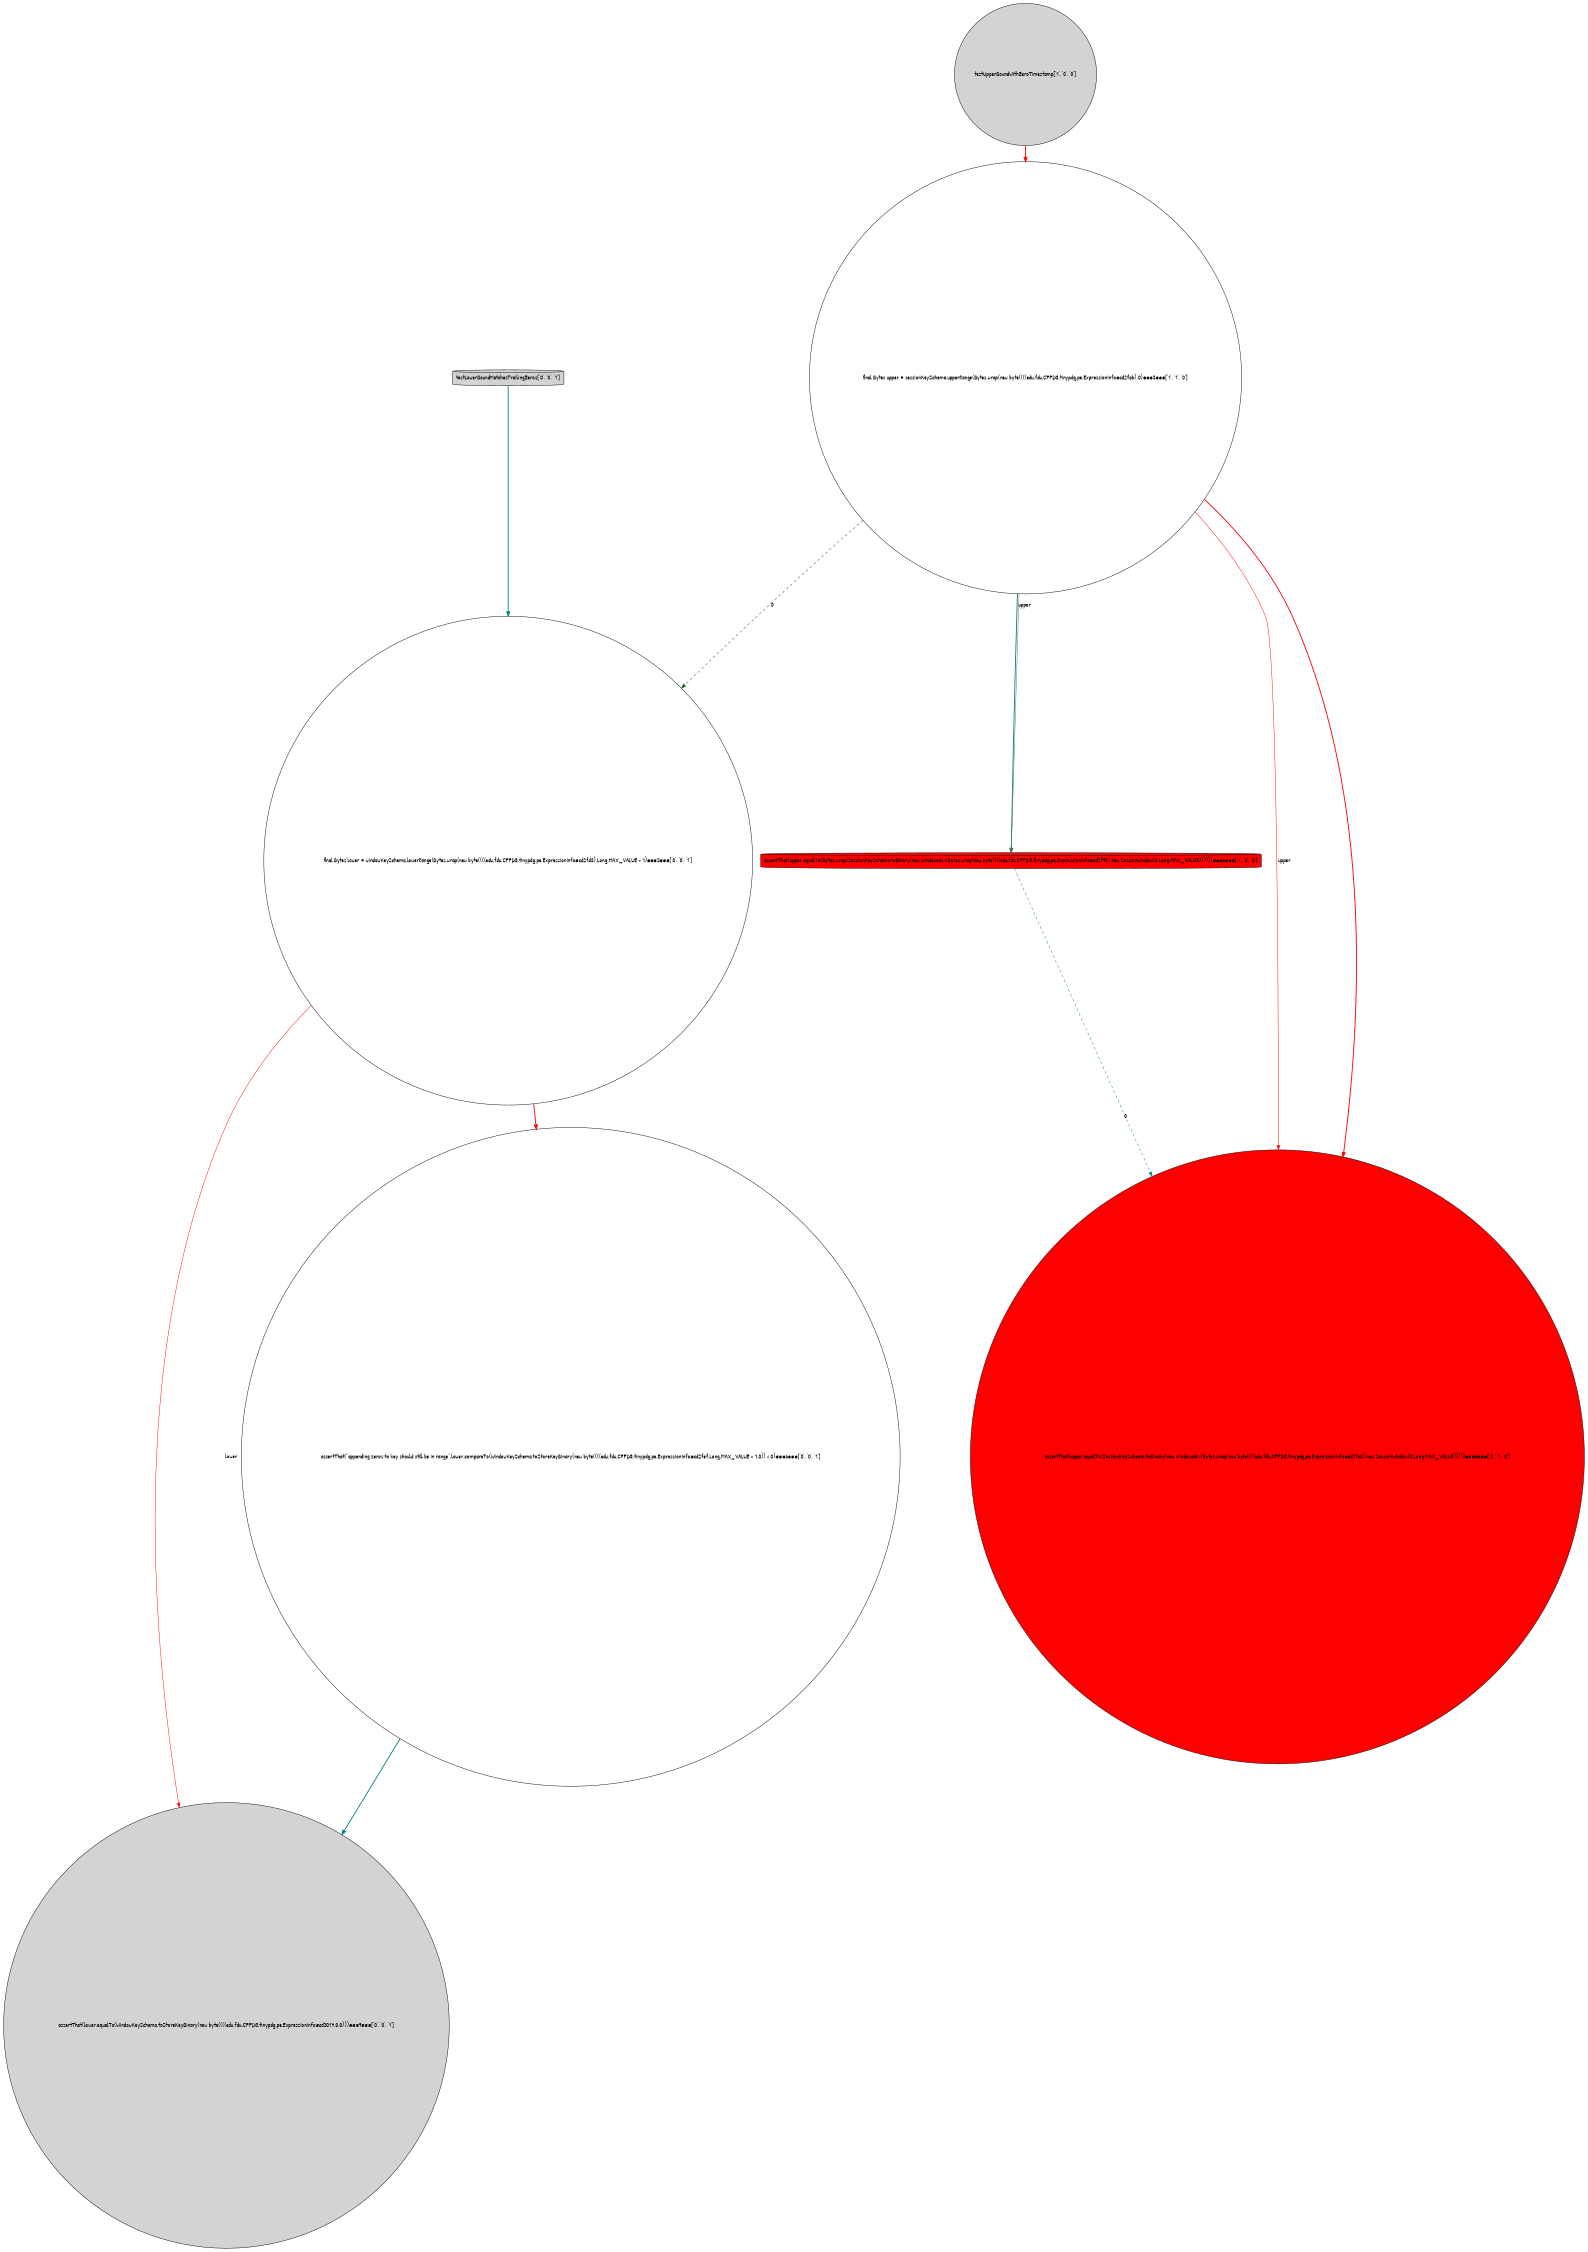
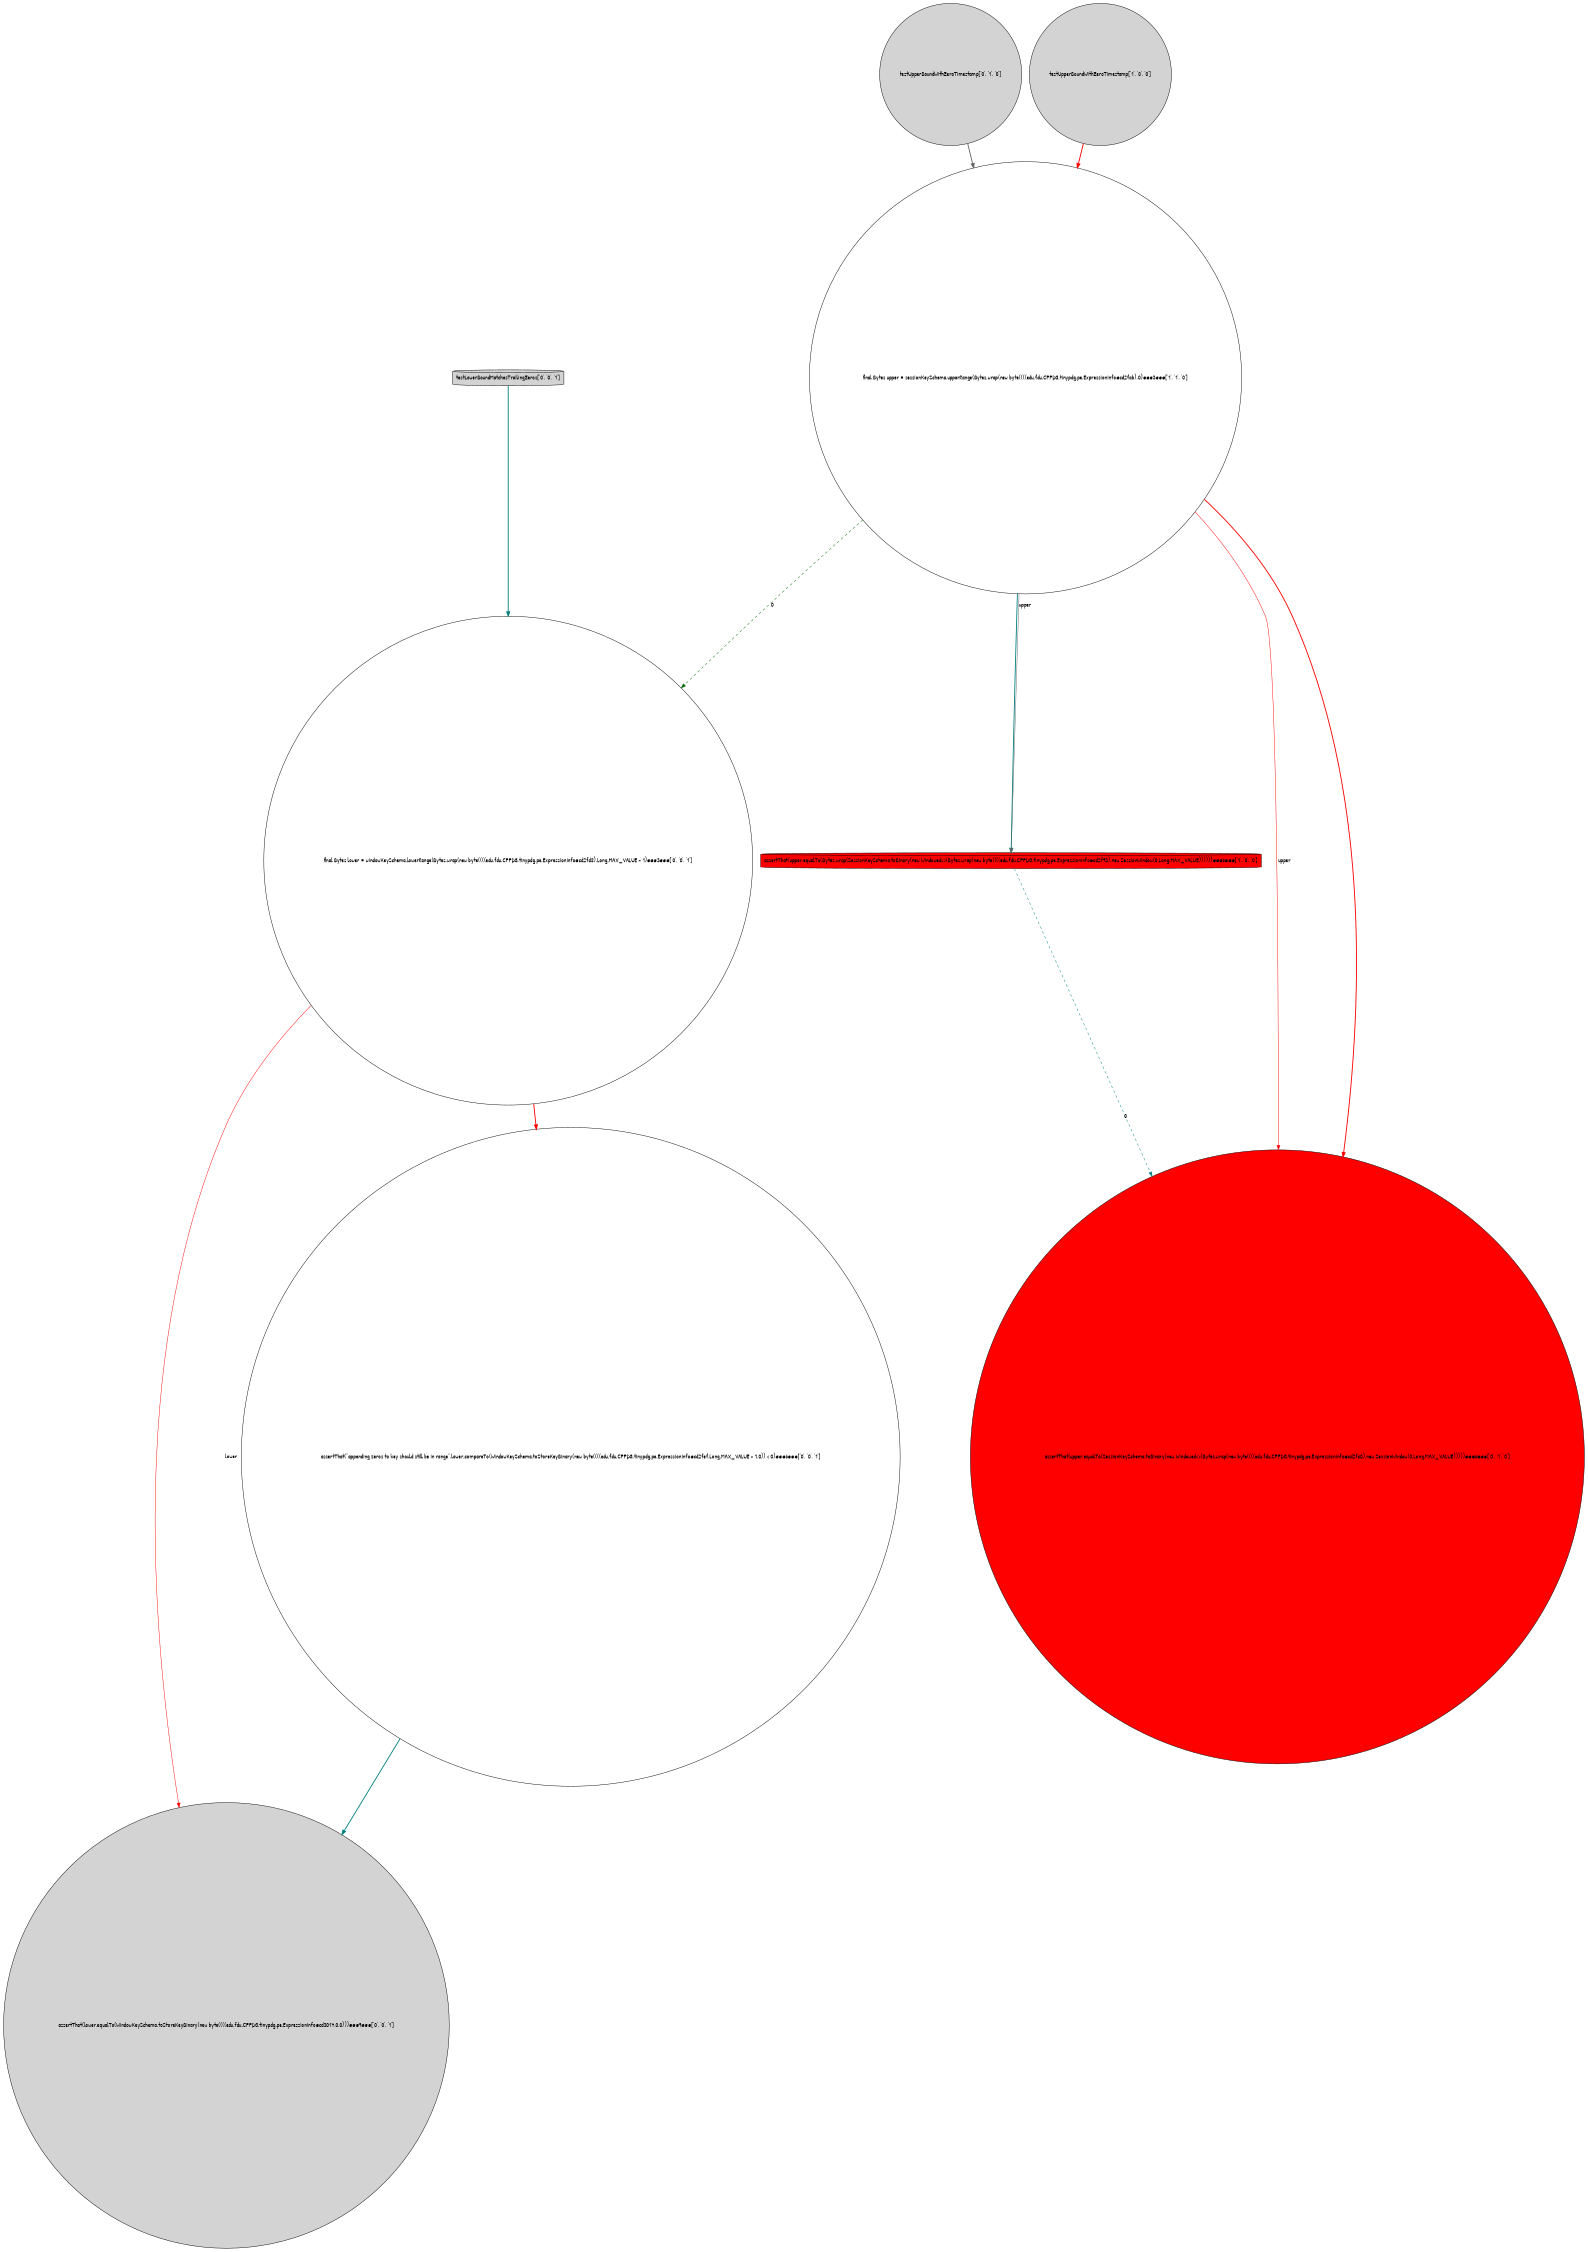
none -> (951, 74)
